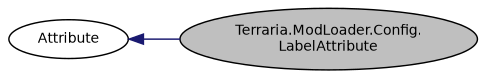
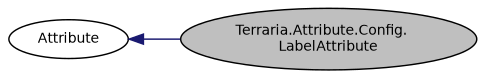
(329, 39) -> (329, 39)
